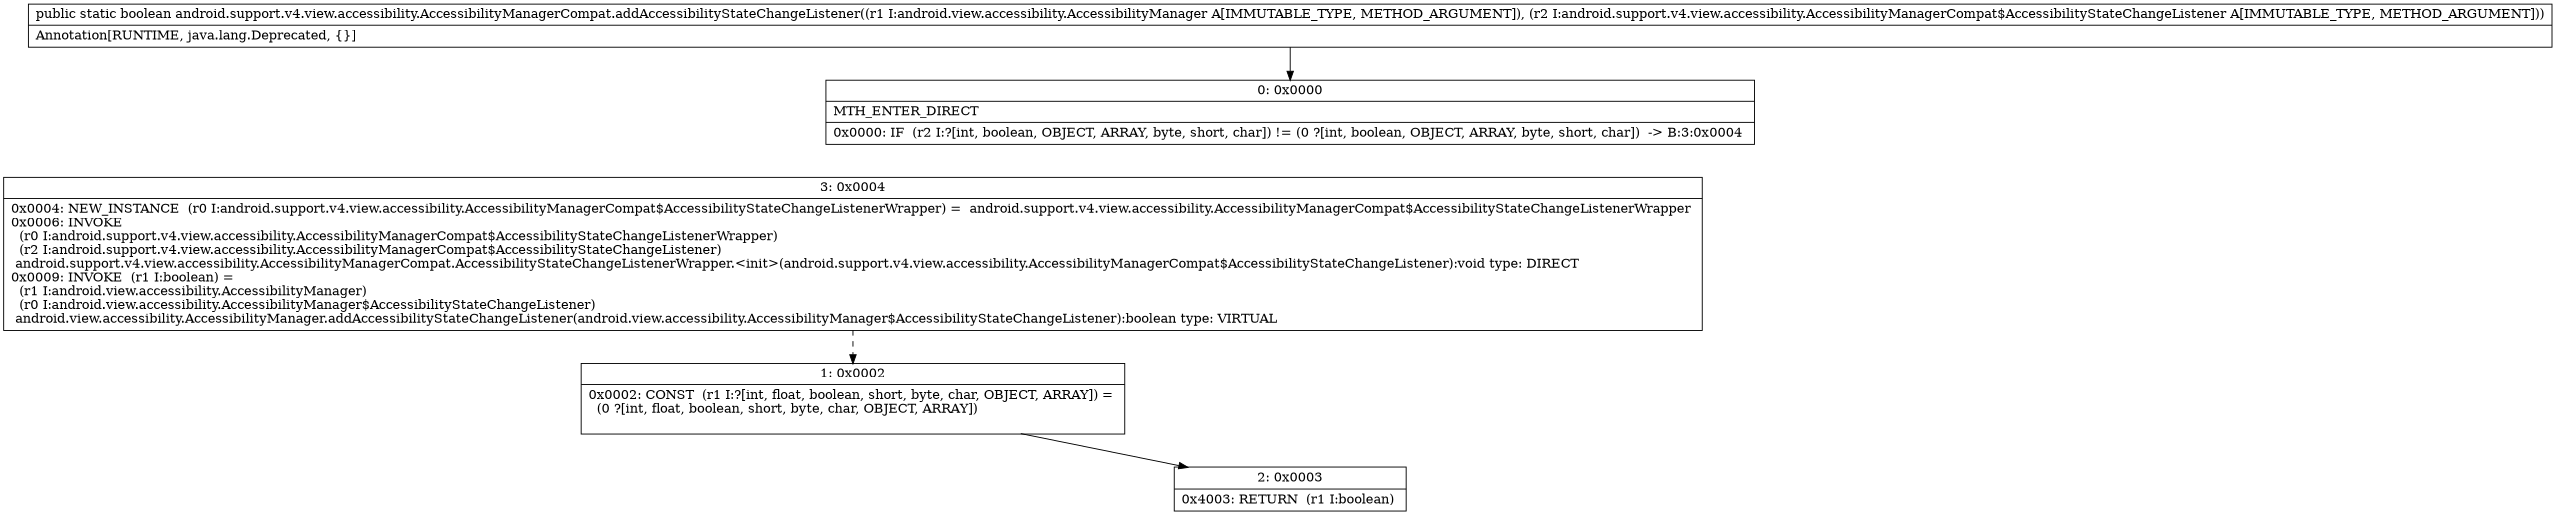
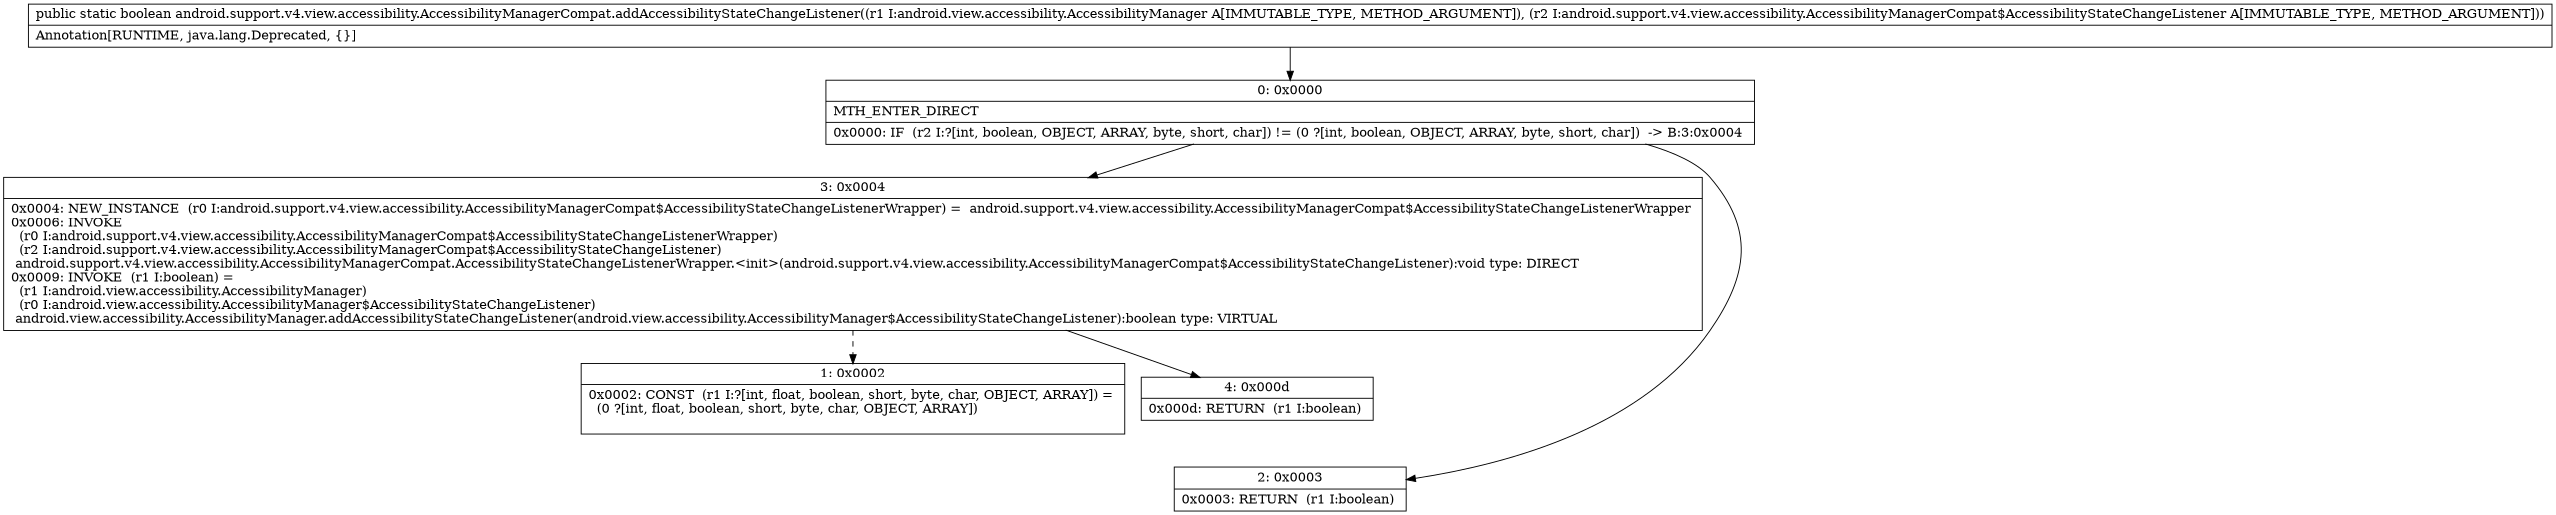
none -> (1145, 159)
none -> (1257, 399)
(1100, 450) -> (1679, 367)
(1290, 500) -> (1290, 500)
